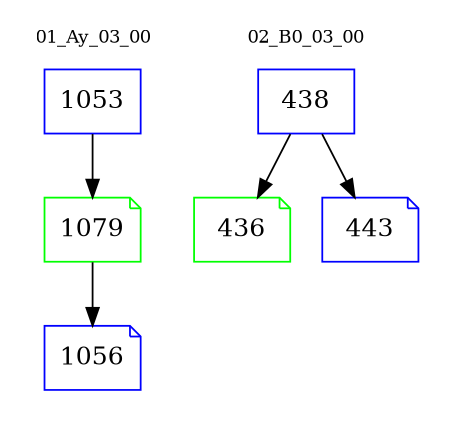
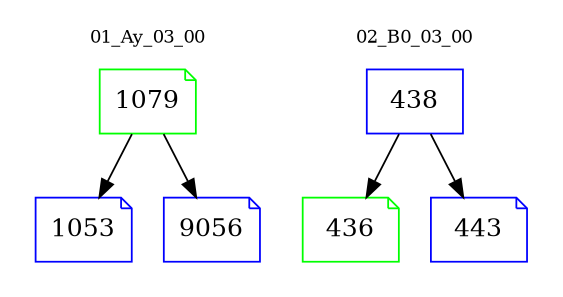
(93, 101) -> (84, 230)
(93, 157) -> (120, 158)
(93, 358) -> (212, 230)
